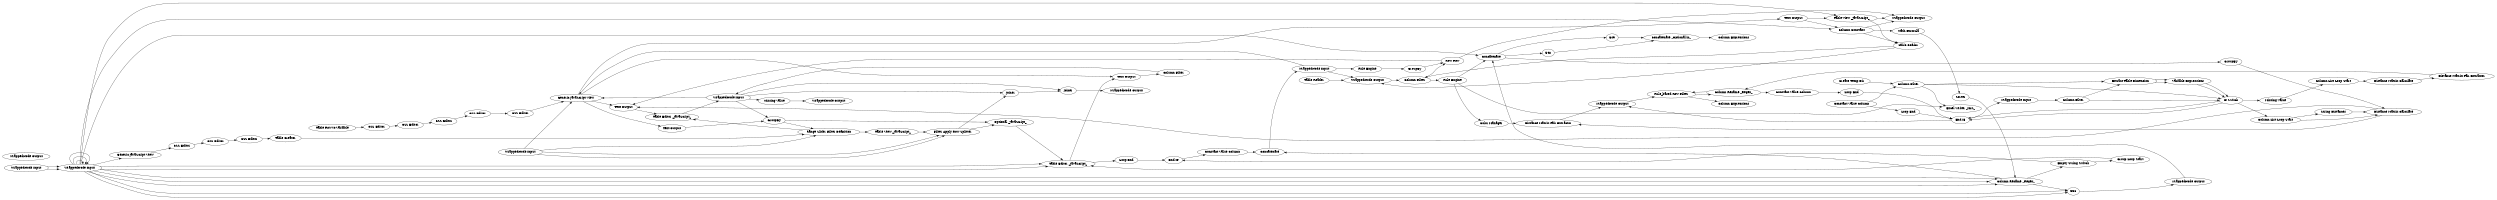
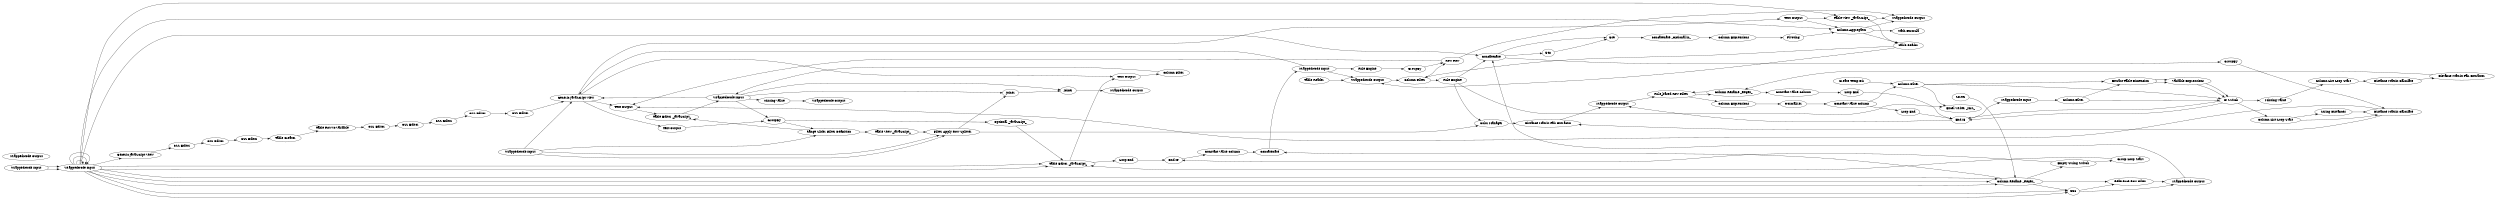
(1852, 30) -> (1852, 30)
none -> (1793, 38)
(1603, 47) -> (1579, 46)
(1946, 58) -> none
none -> (1793, 104)
(981, 127) -> (1228, 132)
(552, 138) -> (307, 134)
none -> (2130, 182)
